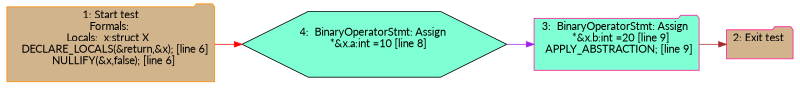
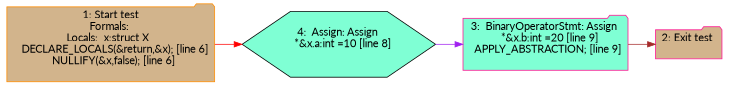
(374, 44) -> (339, 44)
